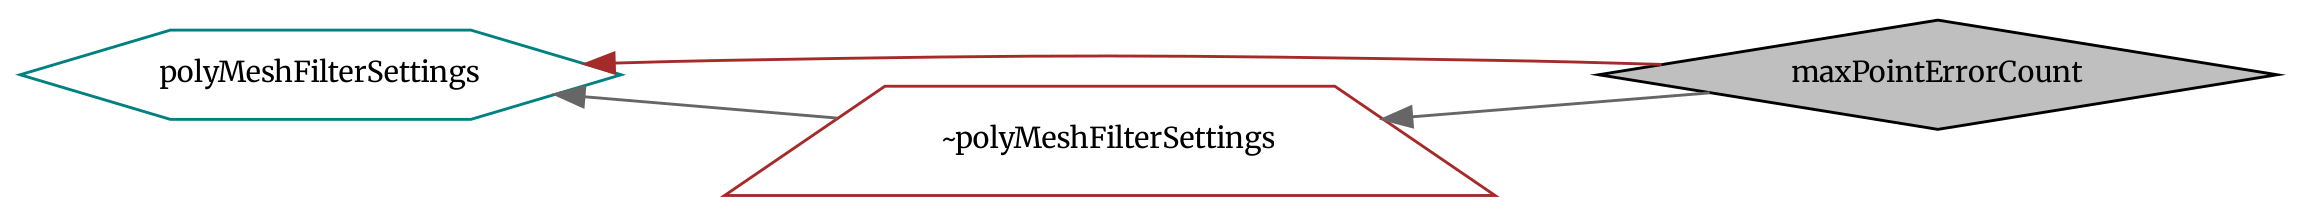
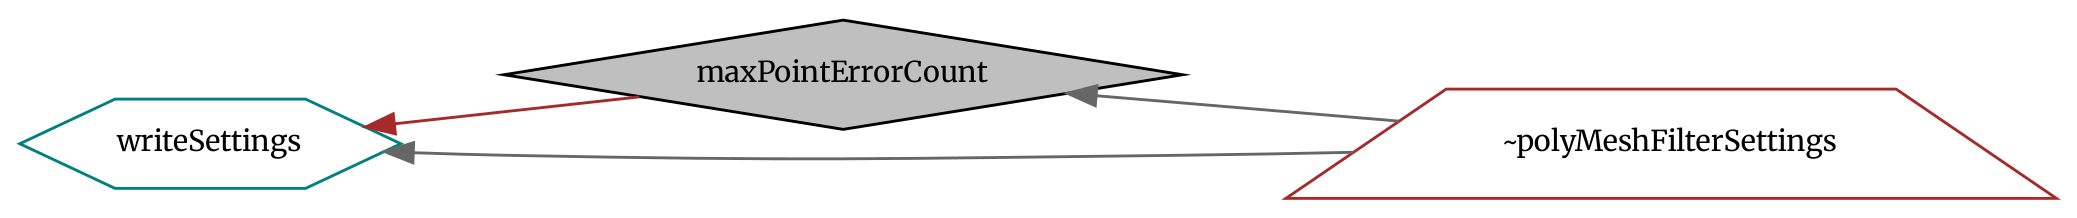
(321, 75) -> (210, 144)
(1561, 105) -> (1248, 108)
